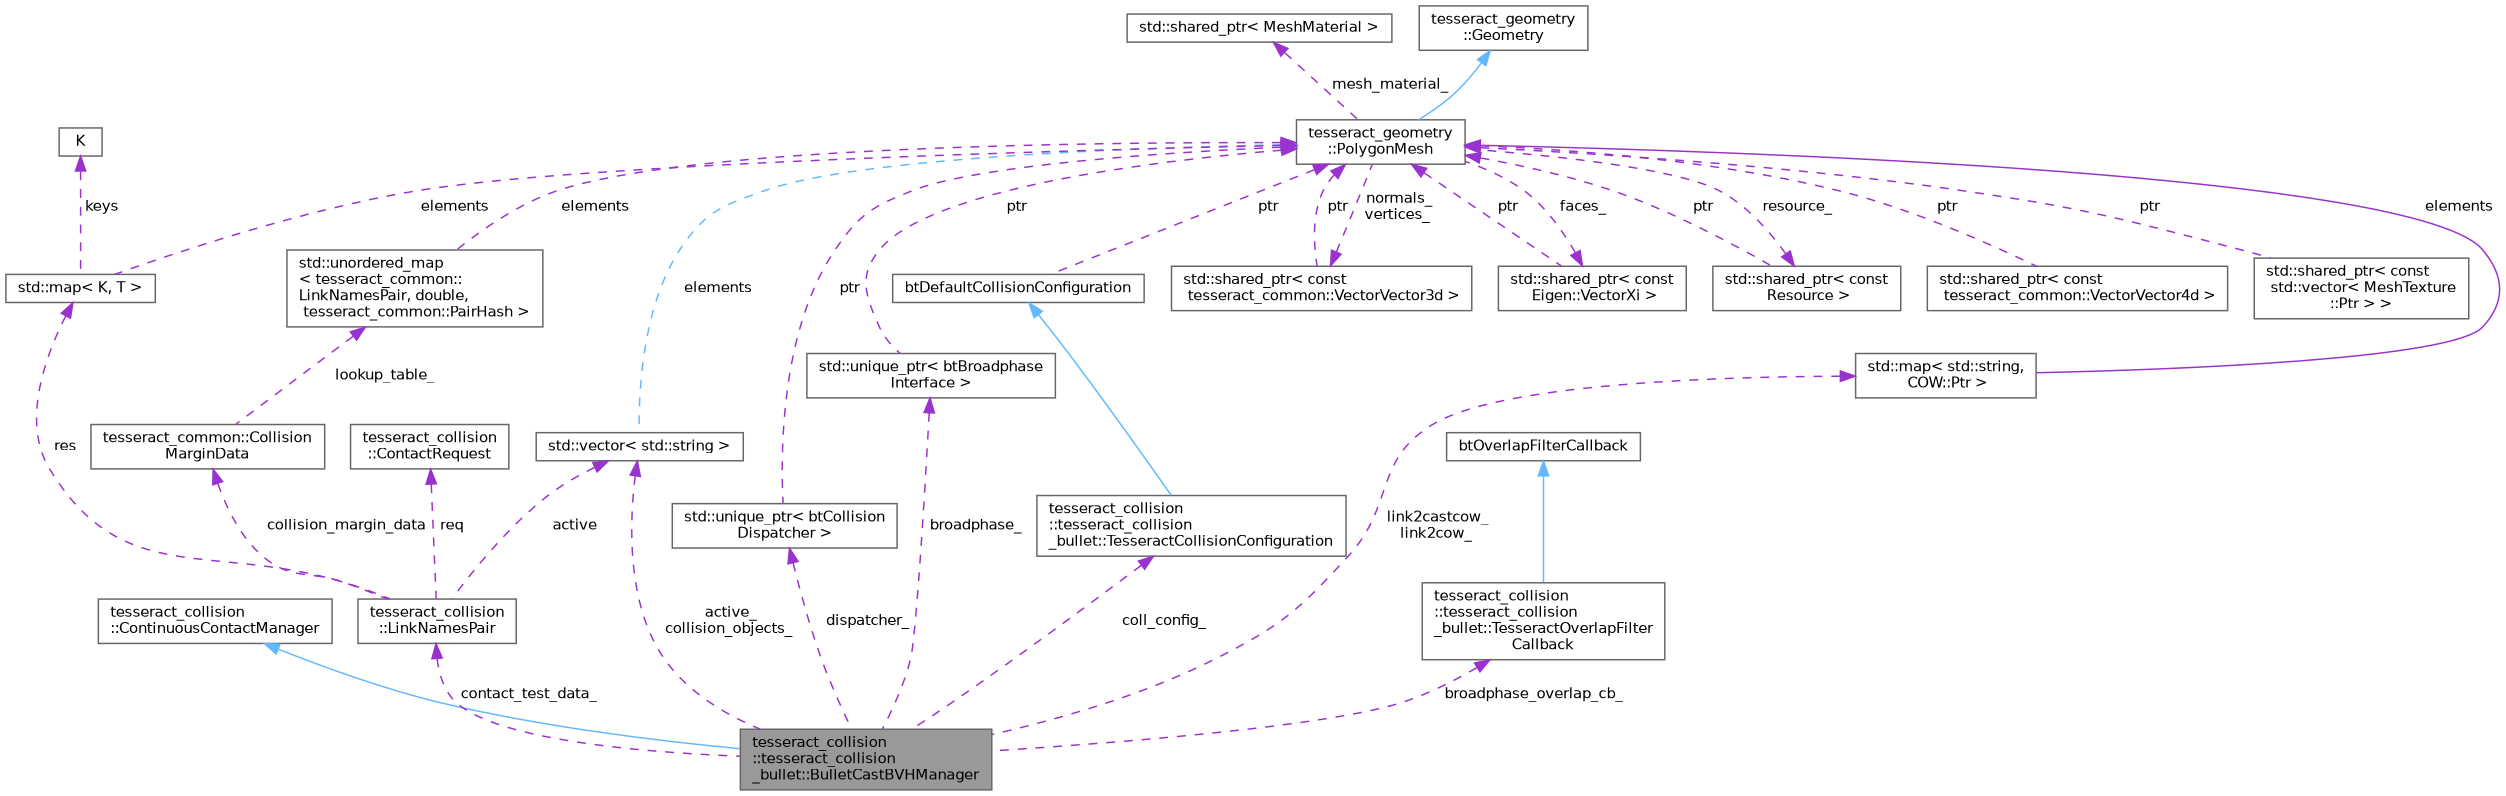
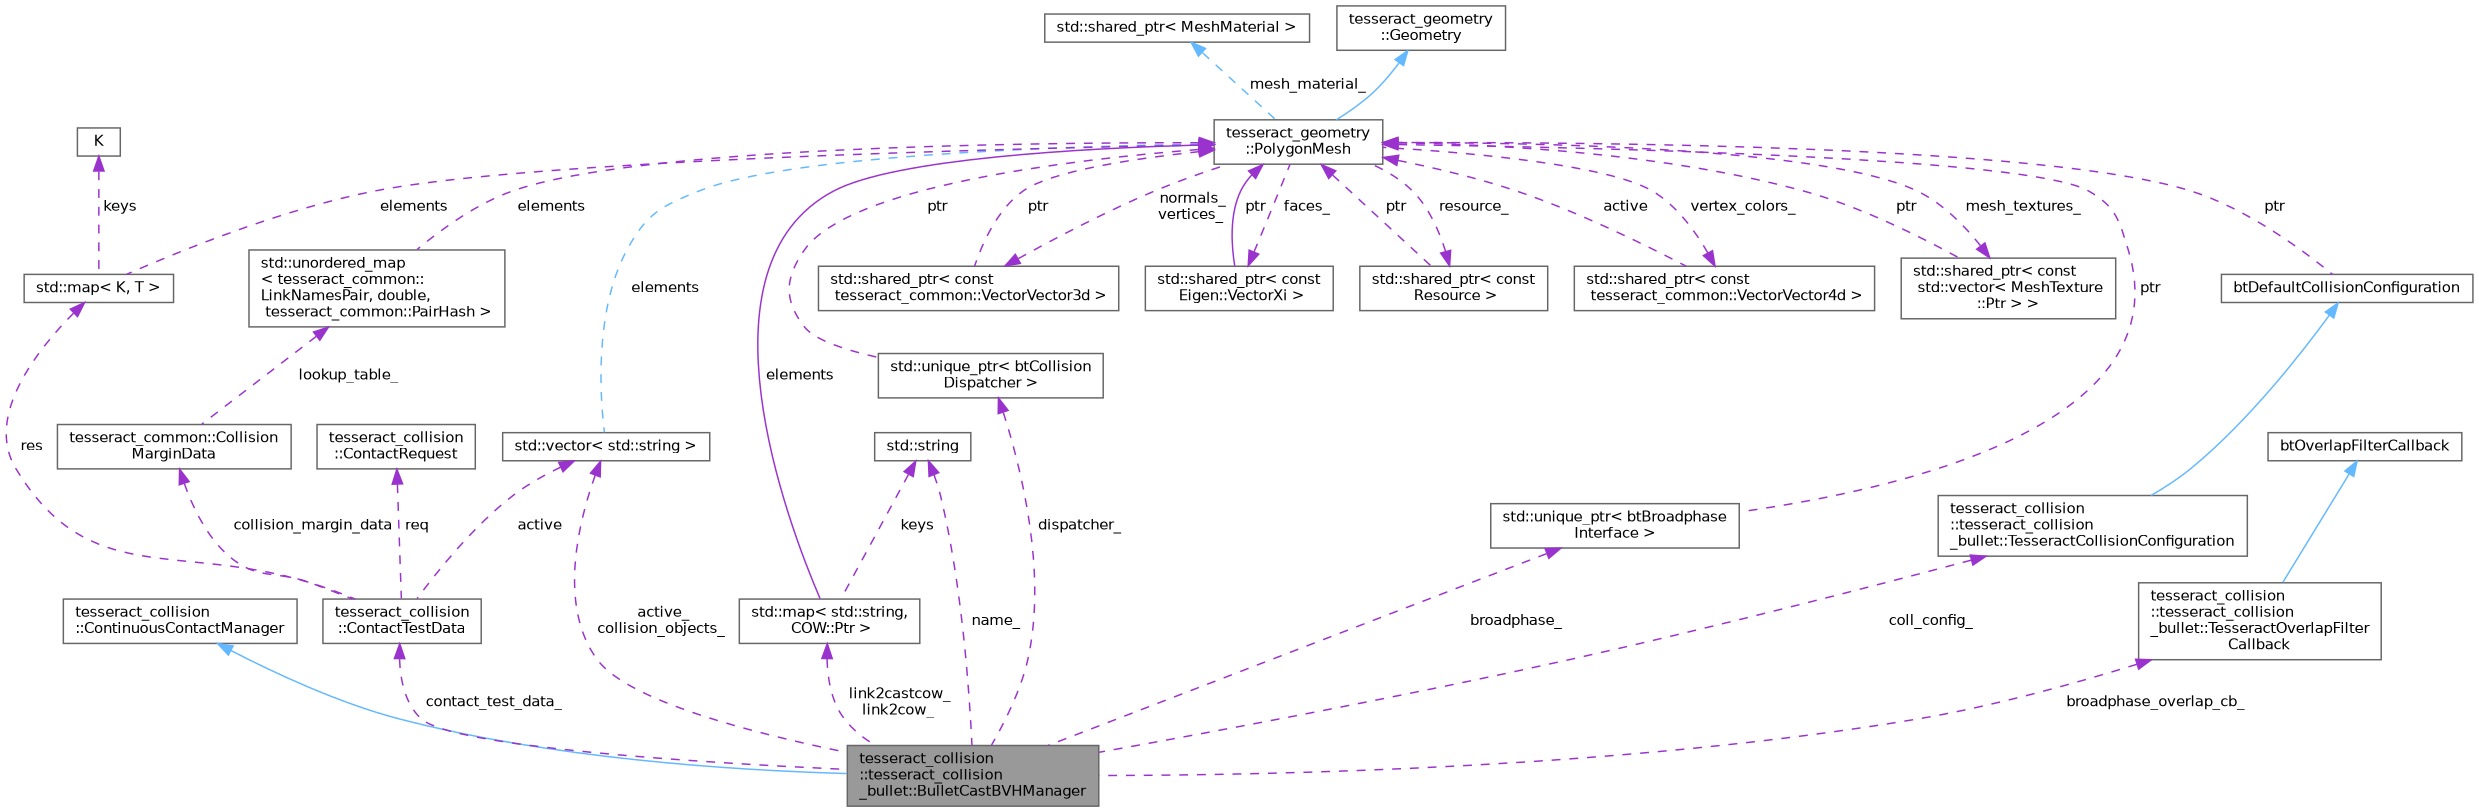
(1321, 86) -> (1239, 86)
none -> (1561, 166)
none -> (1833, 168)
(1945, 207) -> (1624, 207)
(1493, 219) -> (1233, 218)
none -> (923, 447)
(437, 621) -> (402, 621)
